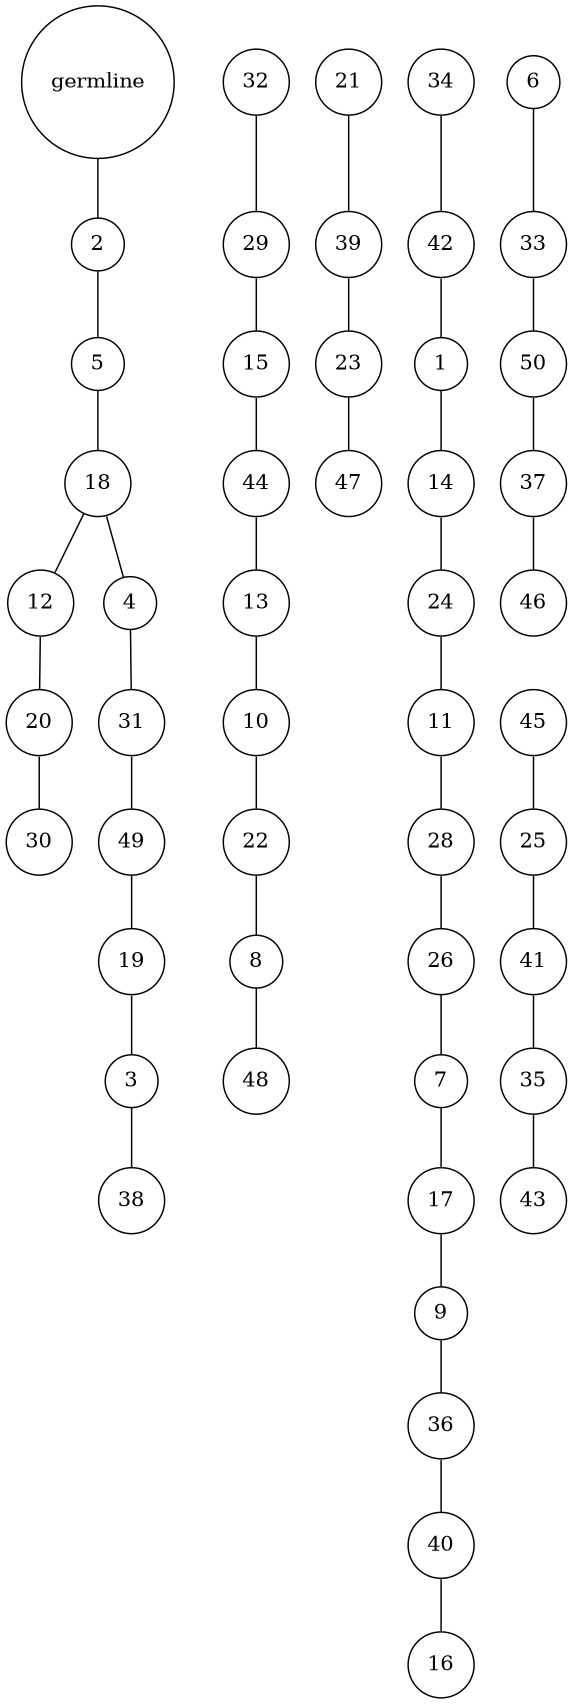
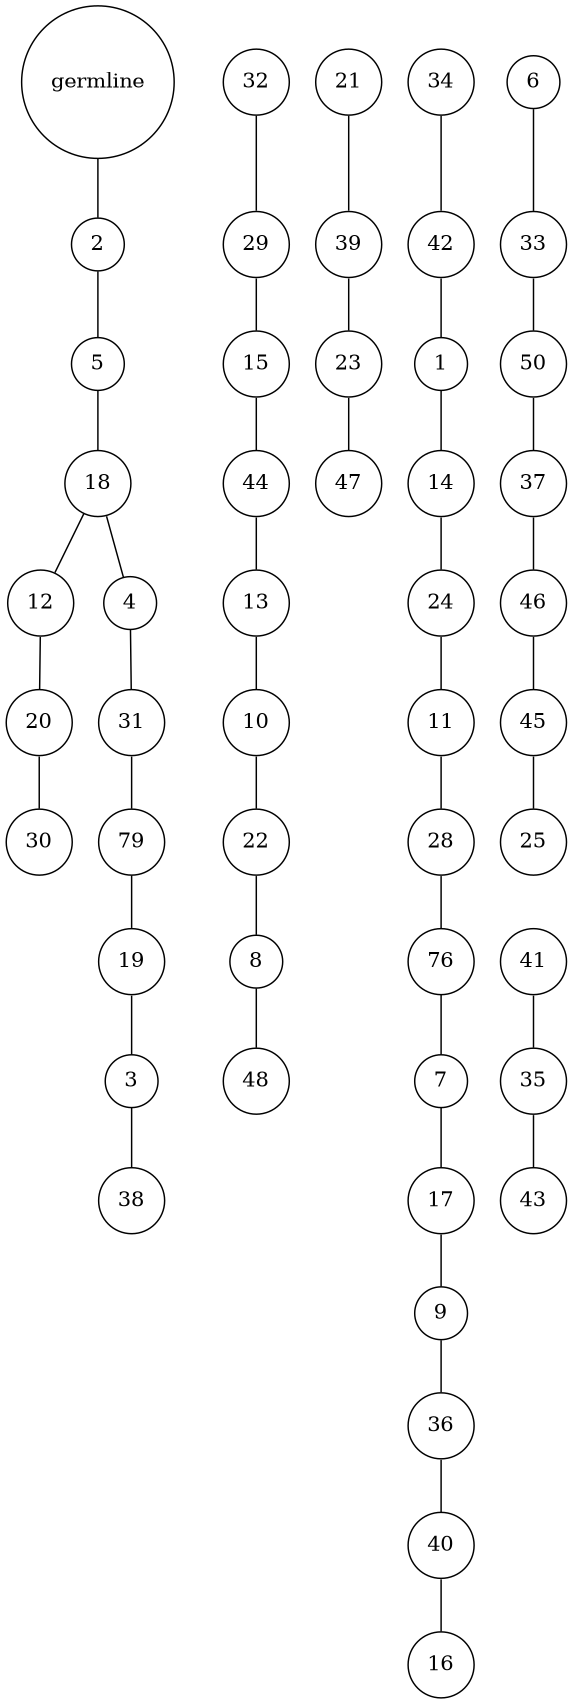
none -> (534, 663)
(132, 842) -> (132, 842)
(534, 902) -> none
(441, 962) -> (441, 962)
